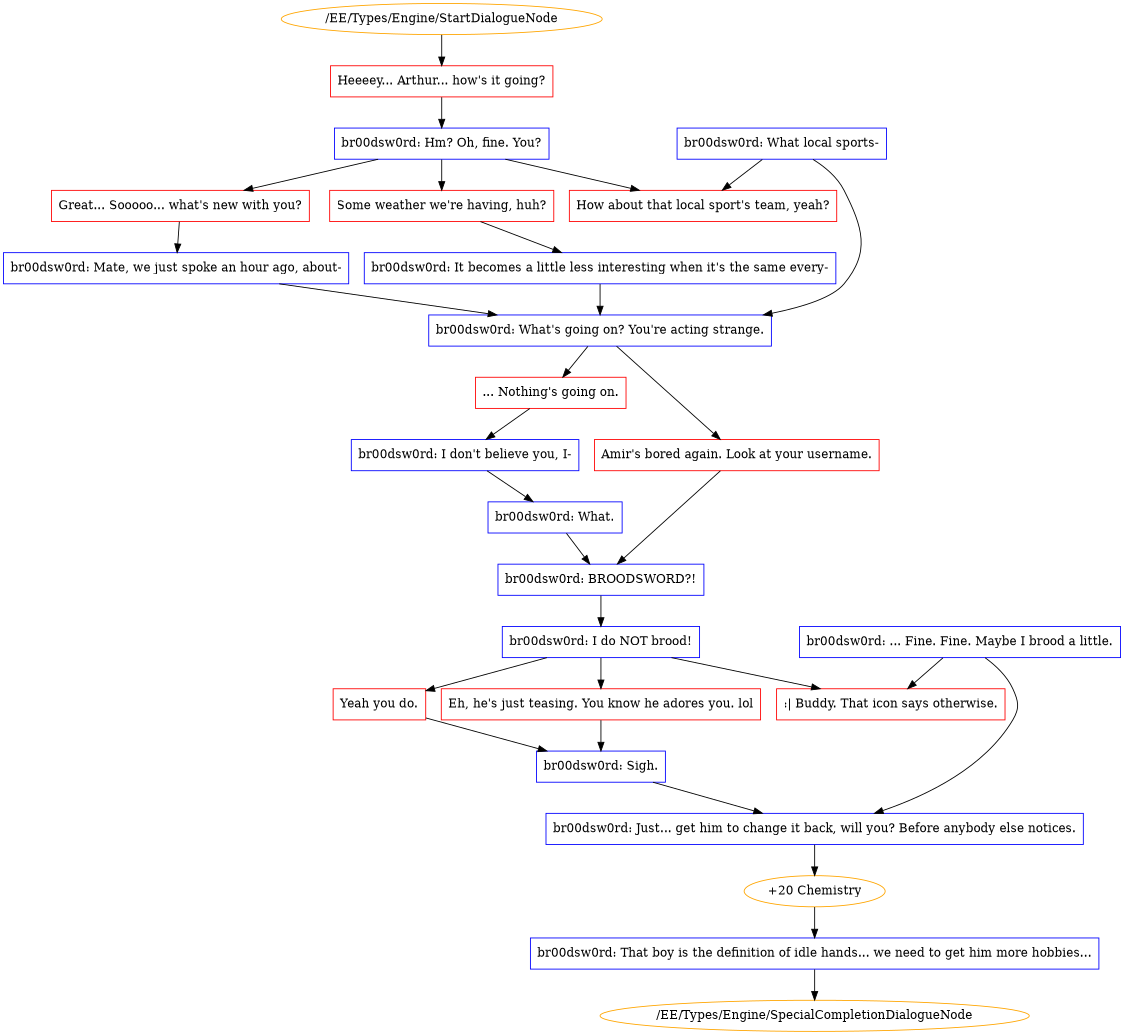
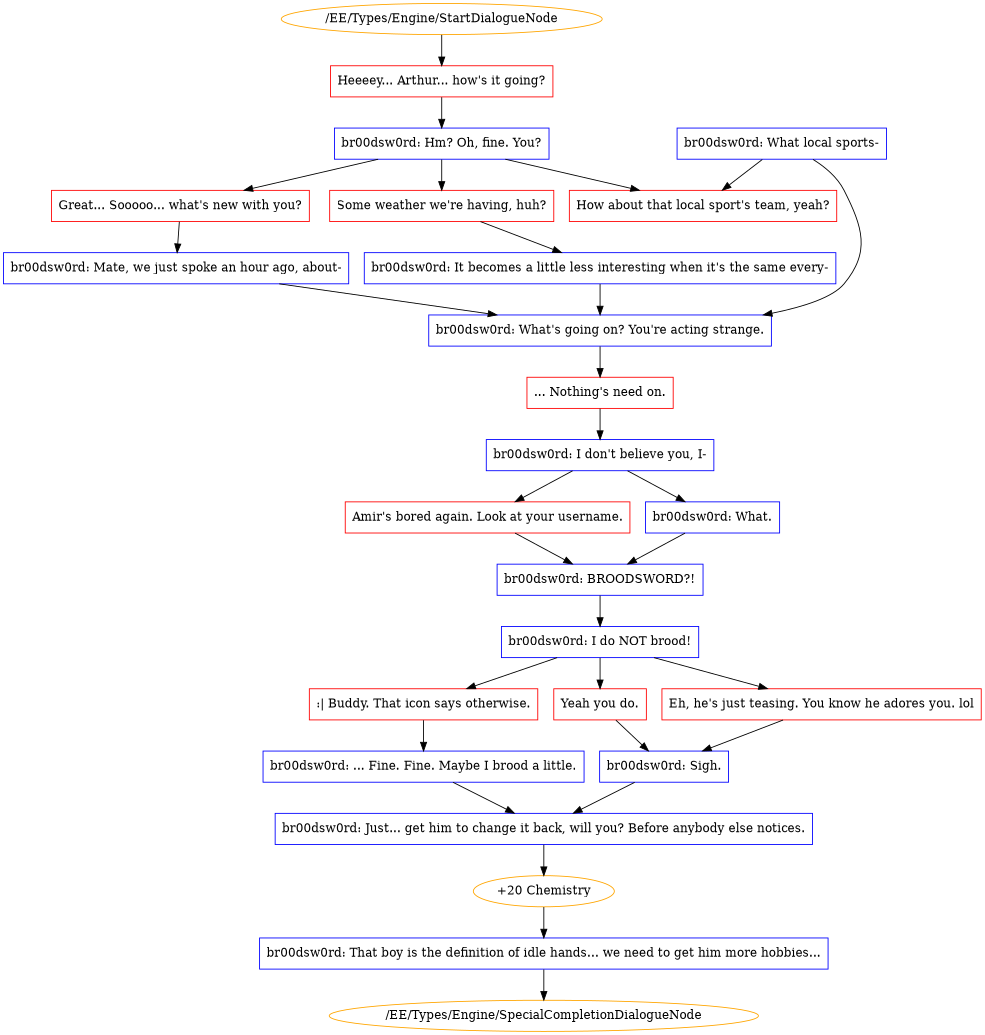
(665, 390) -> (548, 484)
(551, 393) -> (600, 393)
(929, 670) -> (424, 731)
